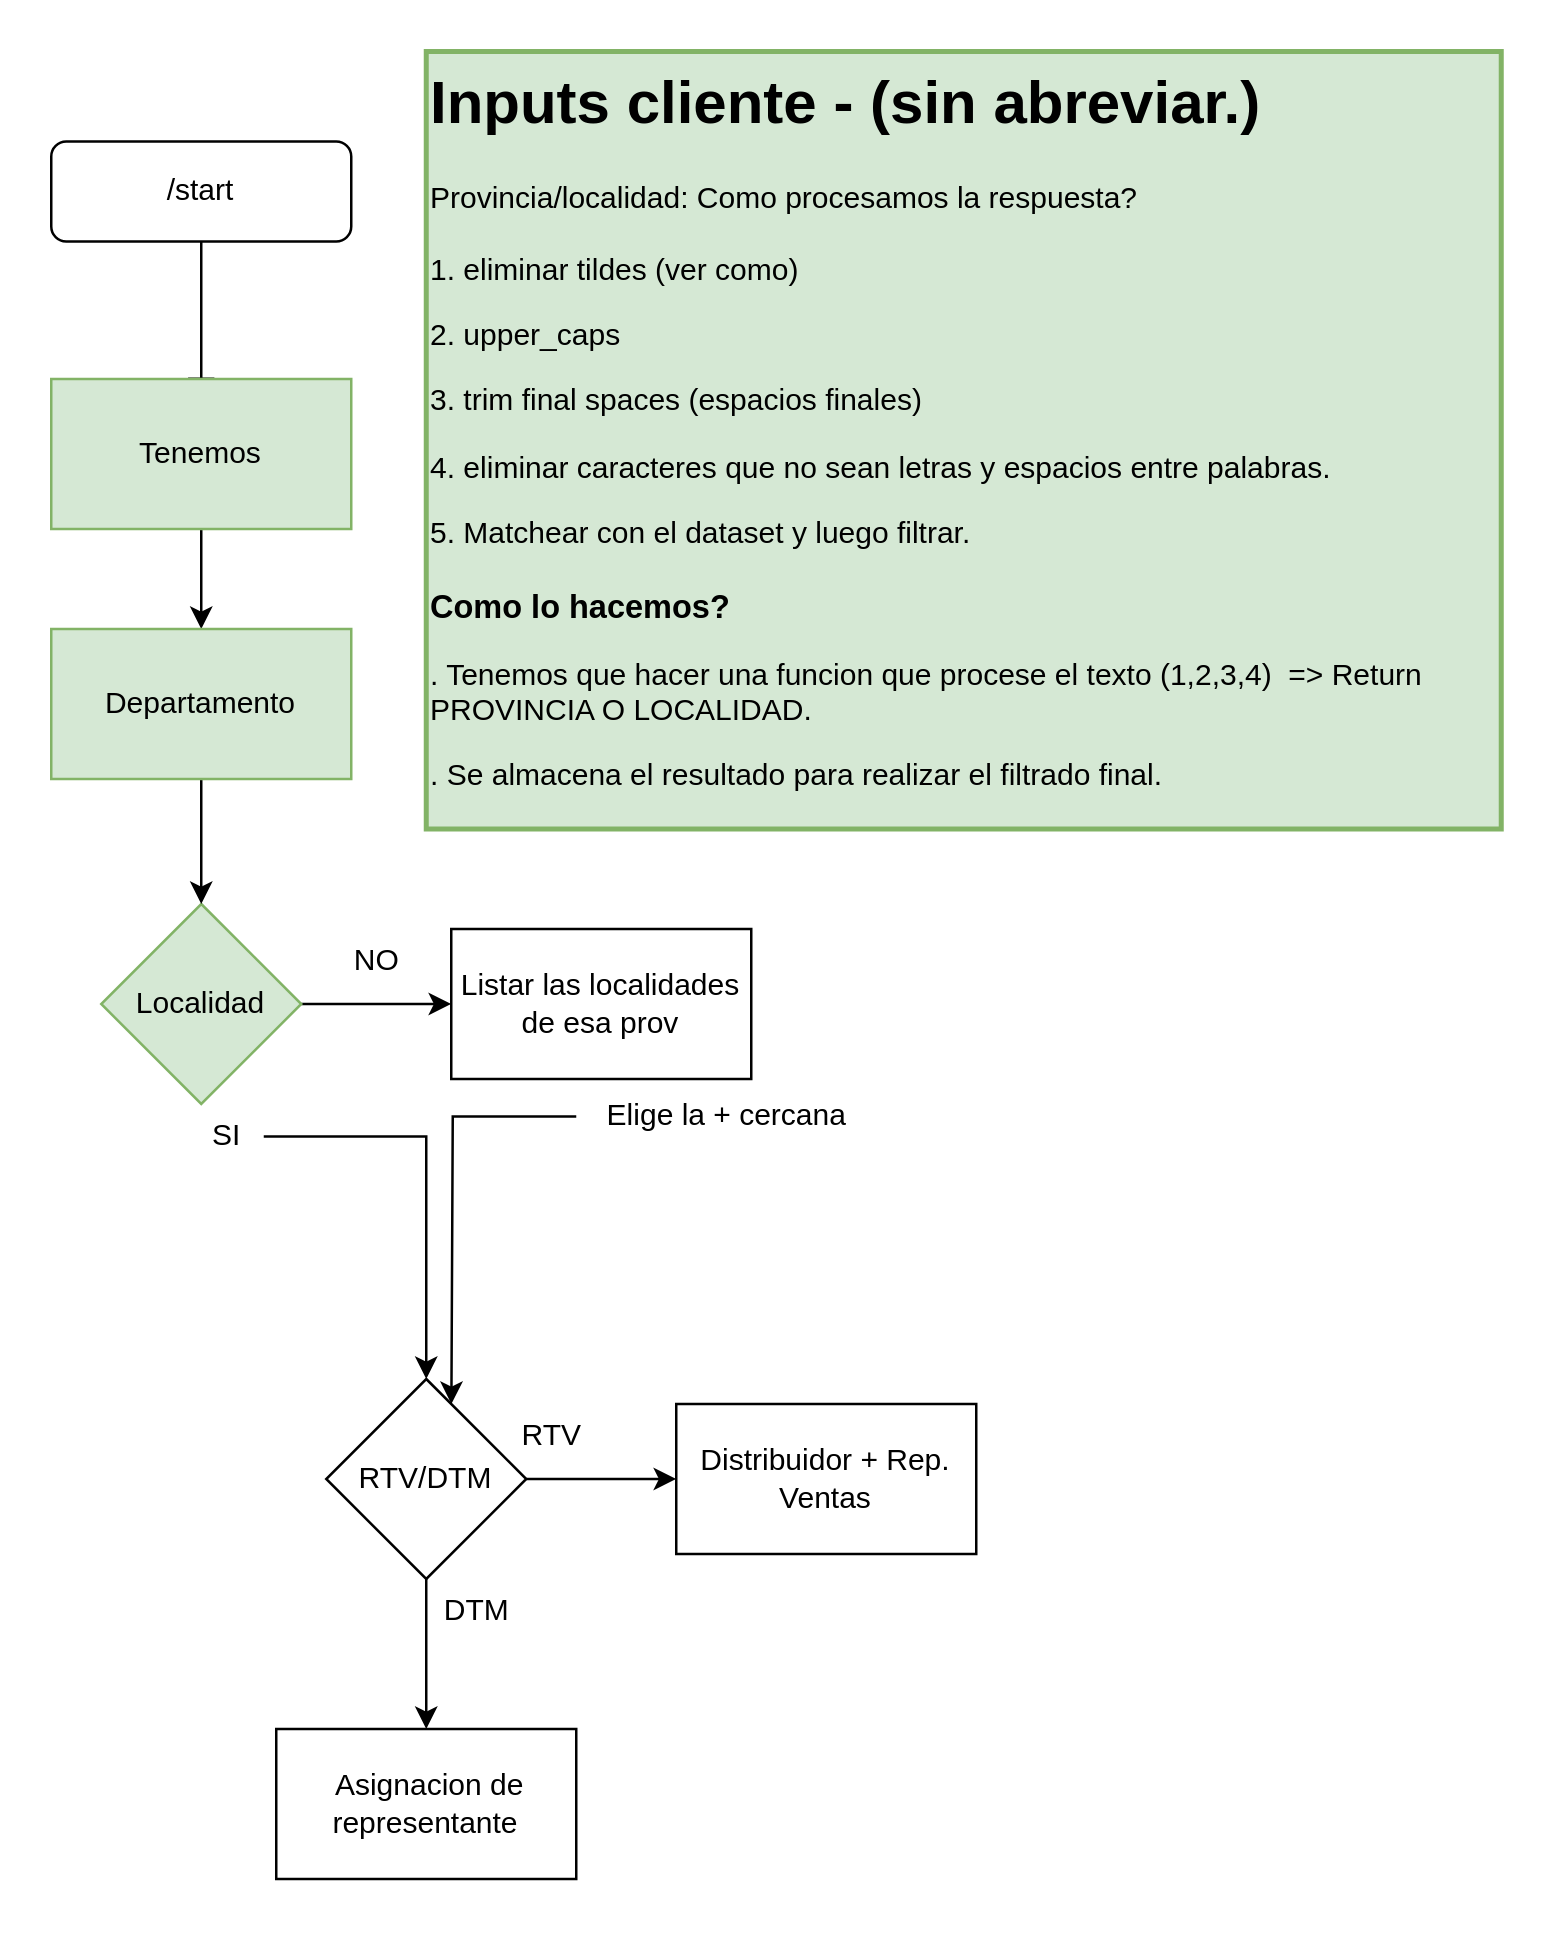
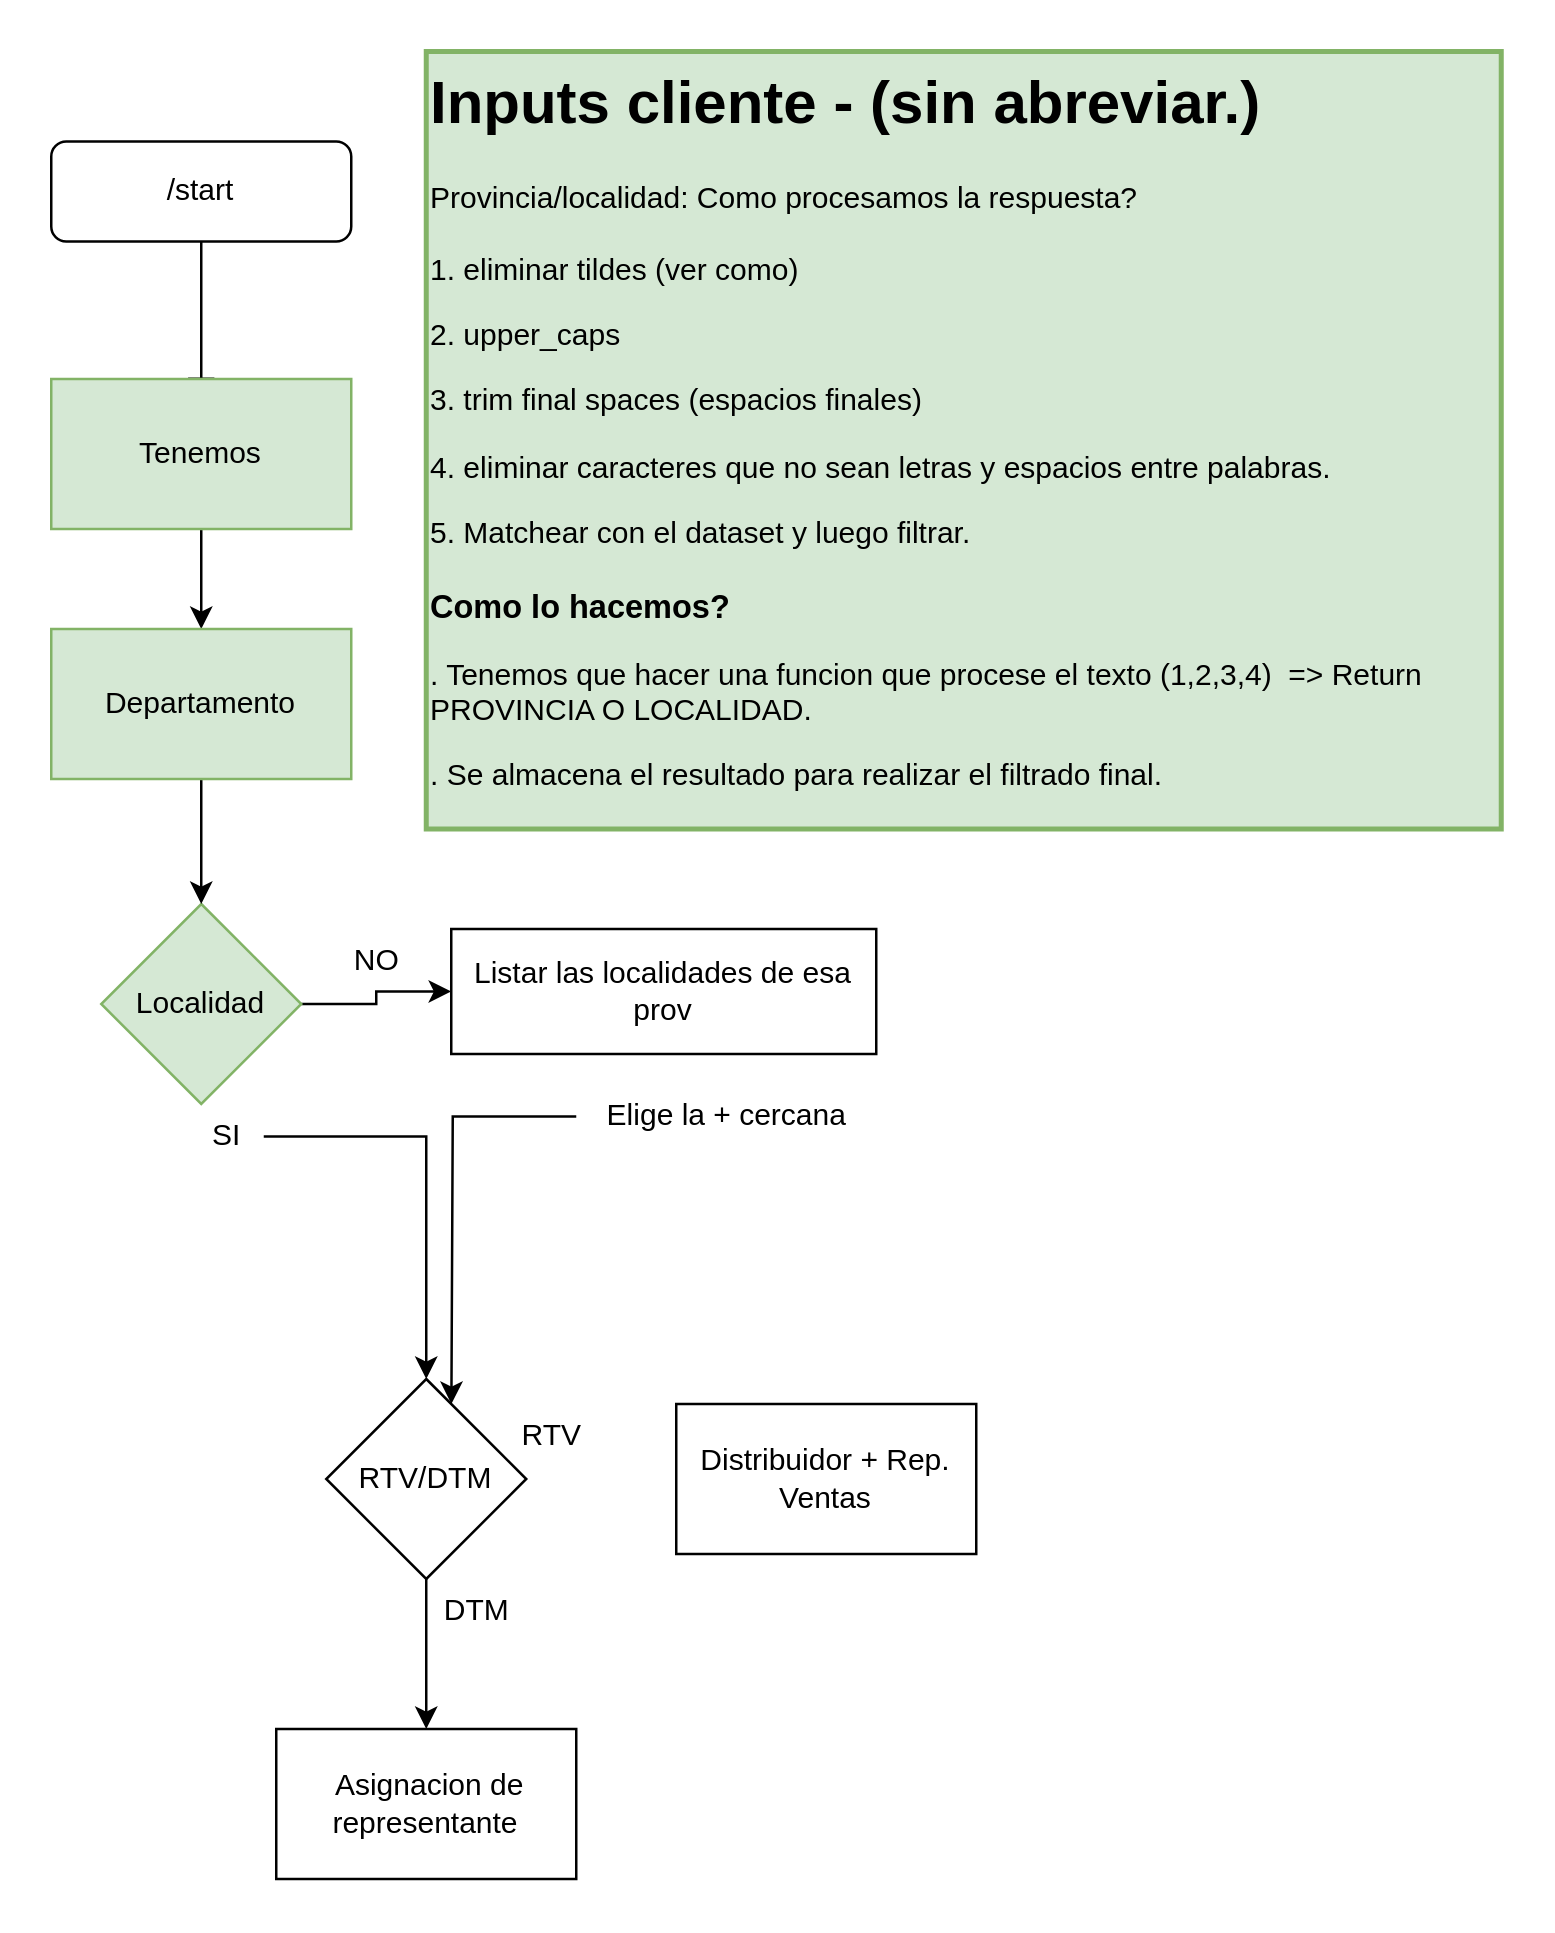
(601, 1004) -> (664, 991)
(593, 1479) -> none
